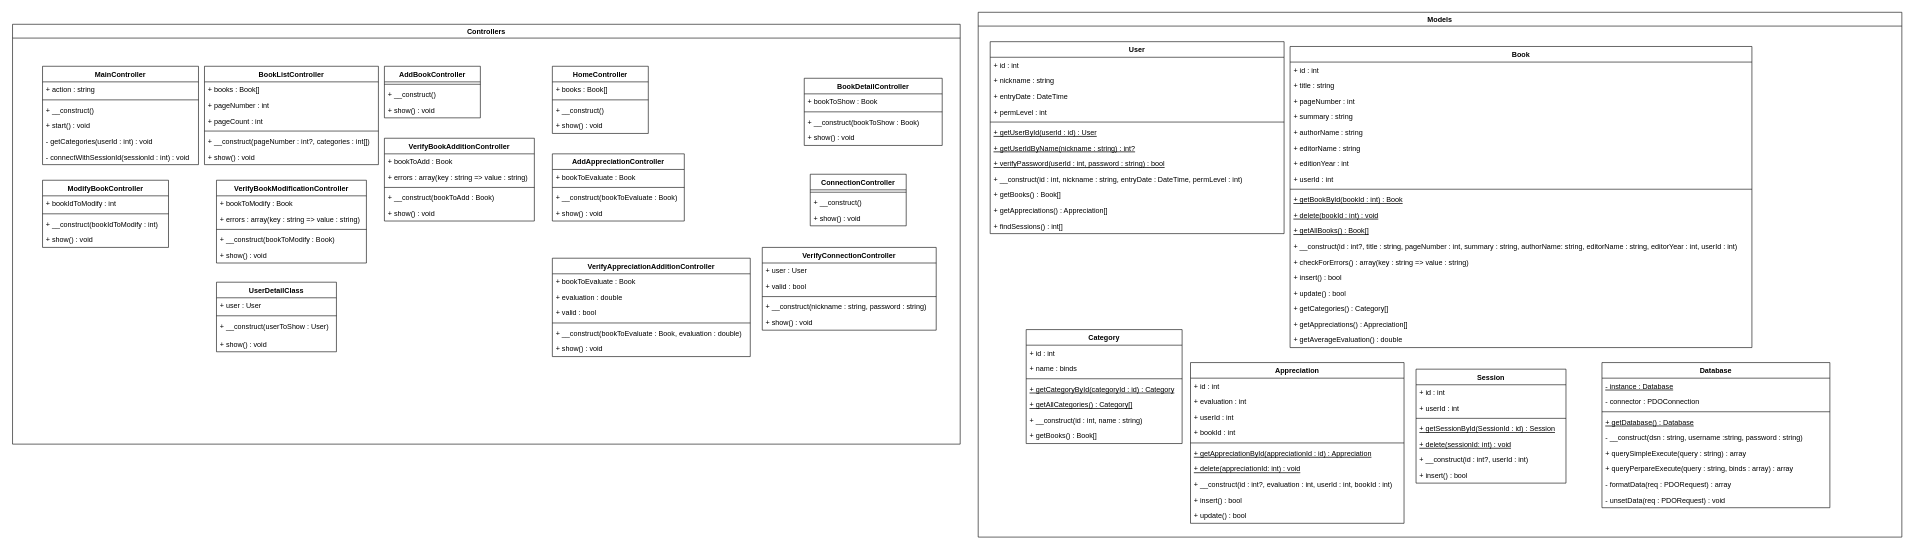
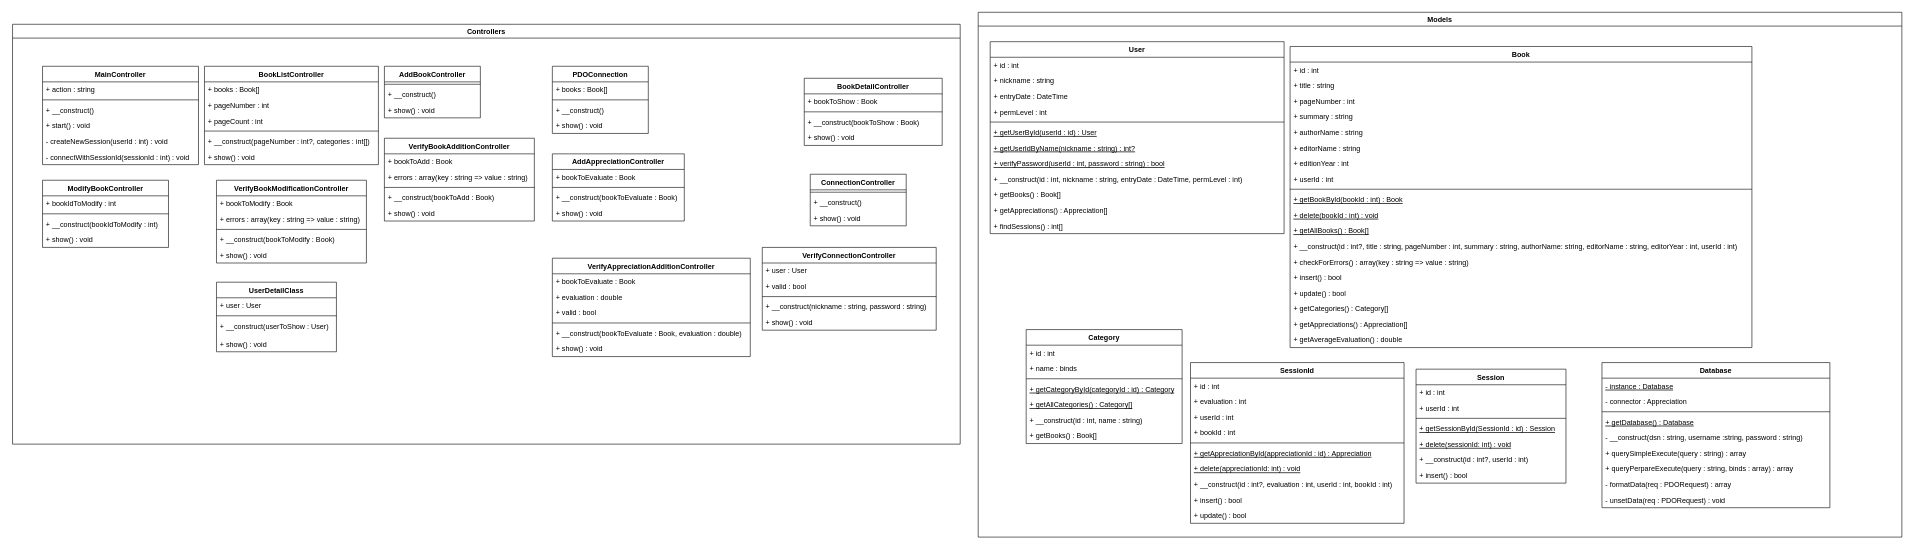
(600, 74) -> (600, 74)
(109, 142) -> (115, 142)
(1297, 371) -> (1297, 371)
(1655, 402) -> (1652, 402)
